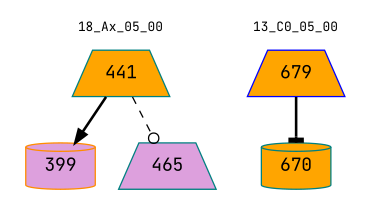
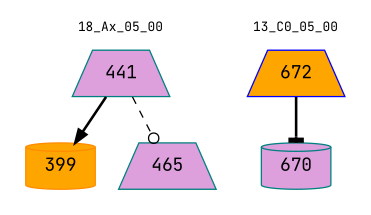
(121, 73) -> (121, 73)
(296, 73) -> (296, 73)
(61, 166) -> (61, 166)
(296, 166) -> (296, 166)
